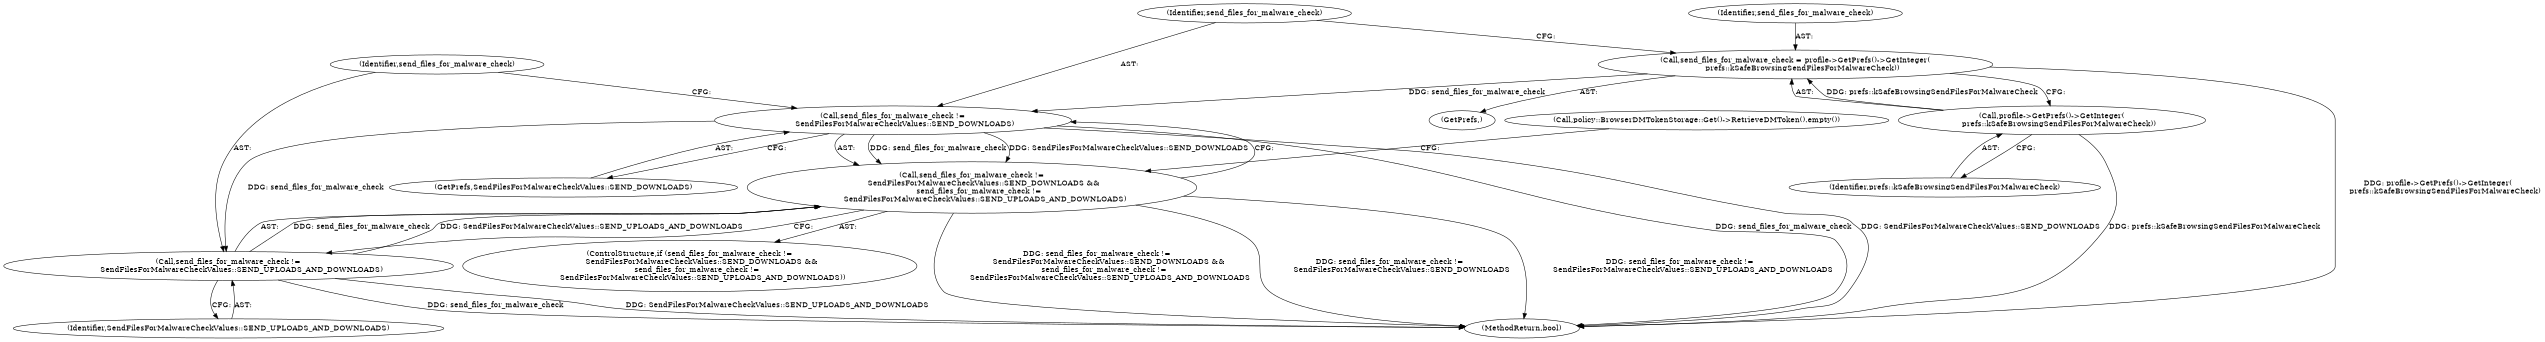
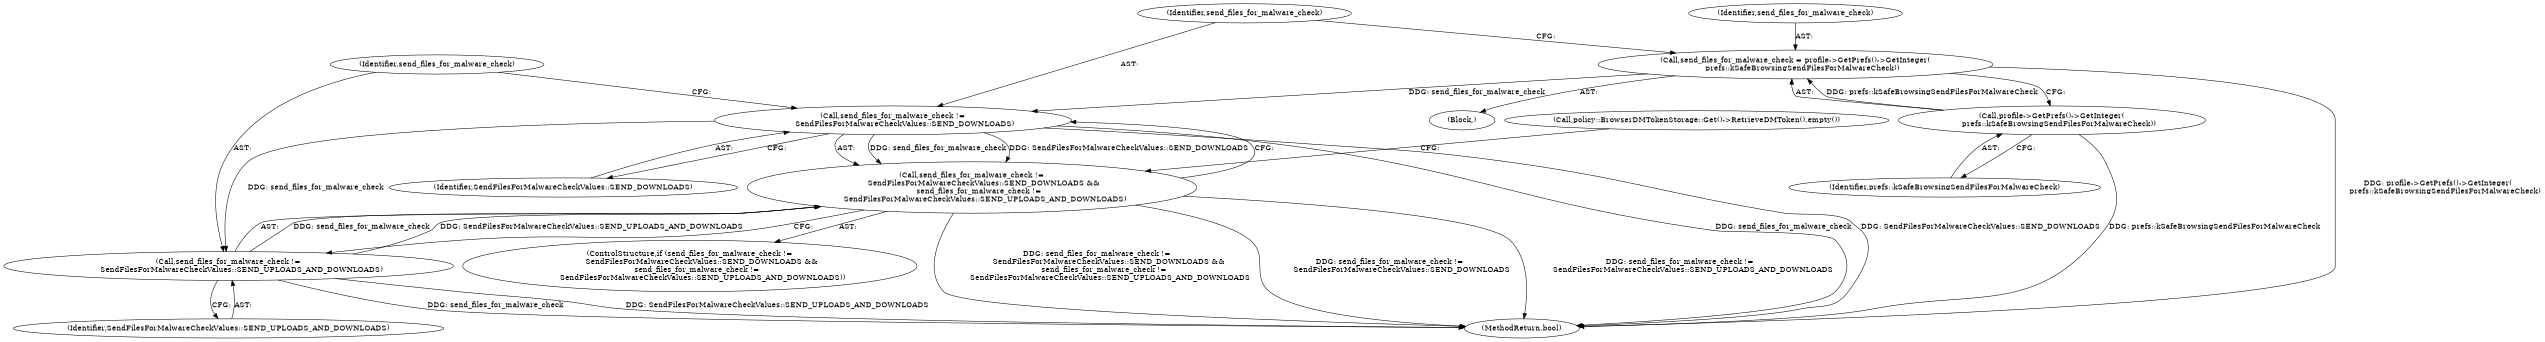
(1462, 120) -> (1462, 120)
(563, 187) -> (563, 187)
